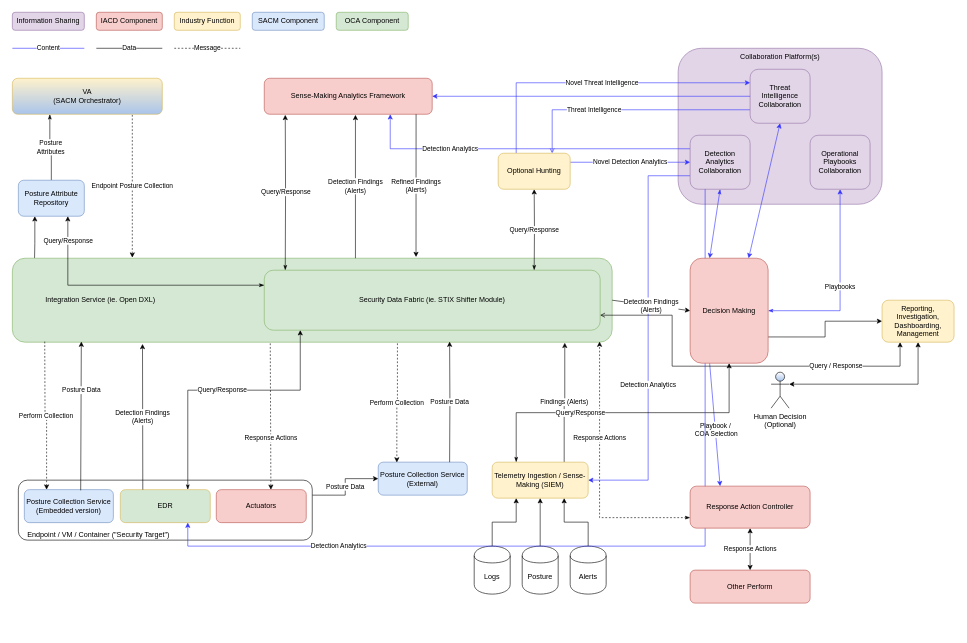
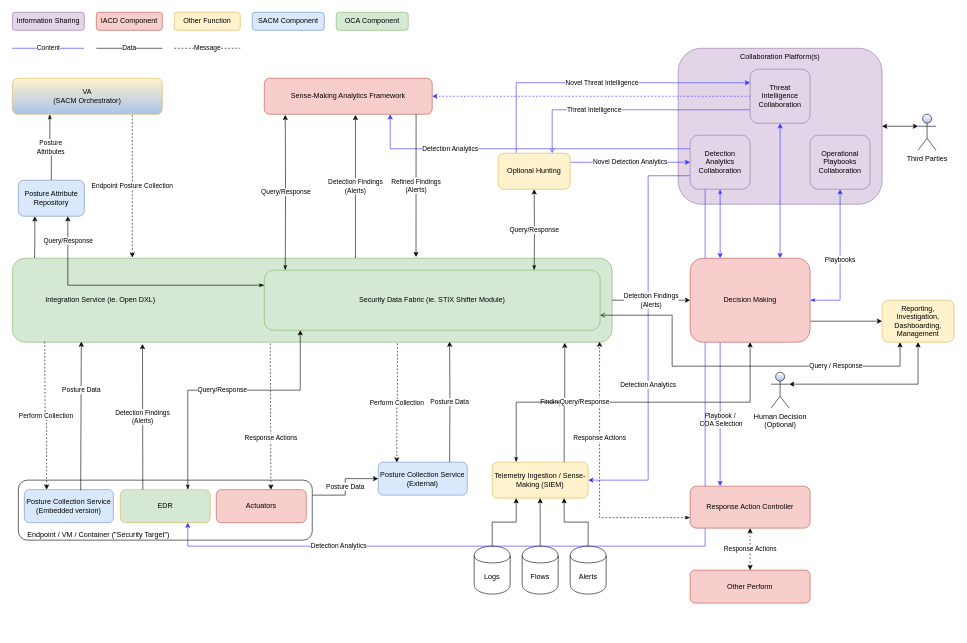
(207, 21) -> (207, 21)
(593, 96) -> (593, 96)
none -> (913, 126)
none -> (927, 132)
(729, 311) -> (750, 300)
(750, 551) -> (750, 551)
(540, 578) -> (540, 578)
